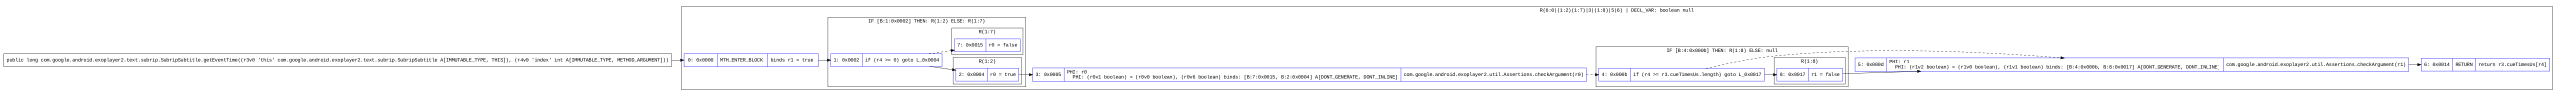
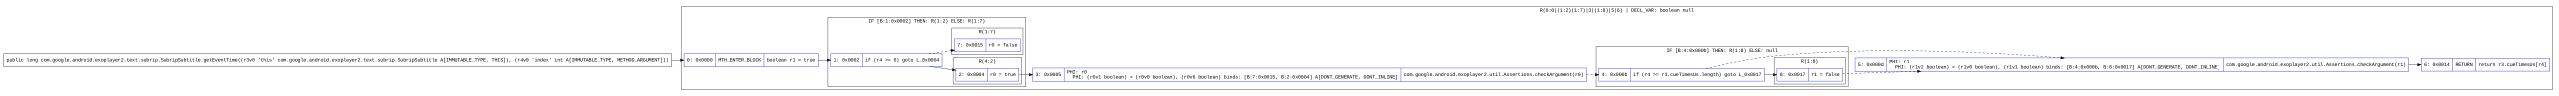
(792, 60) -> (791, 60)
(987, 61) -> (987, 61)
(1880, 73) -> (1880, 73)
